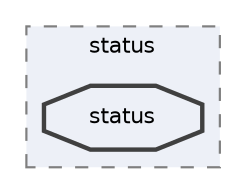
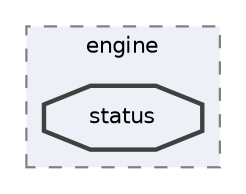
(123, 47) -> (123, 47)
